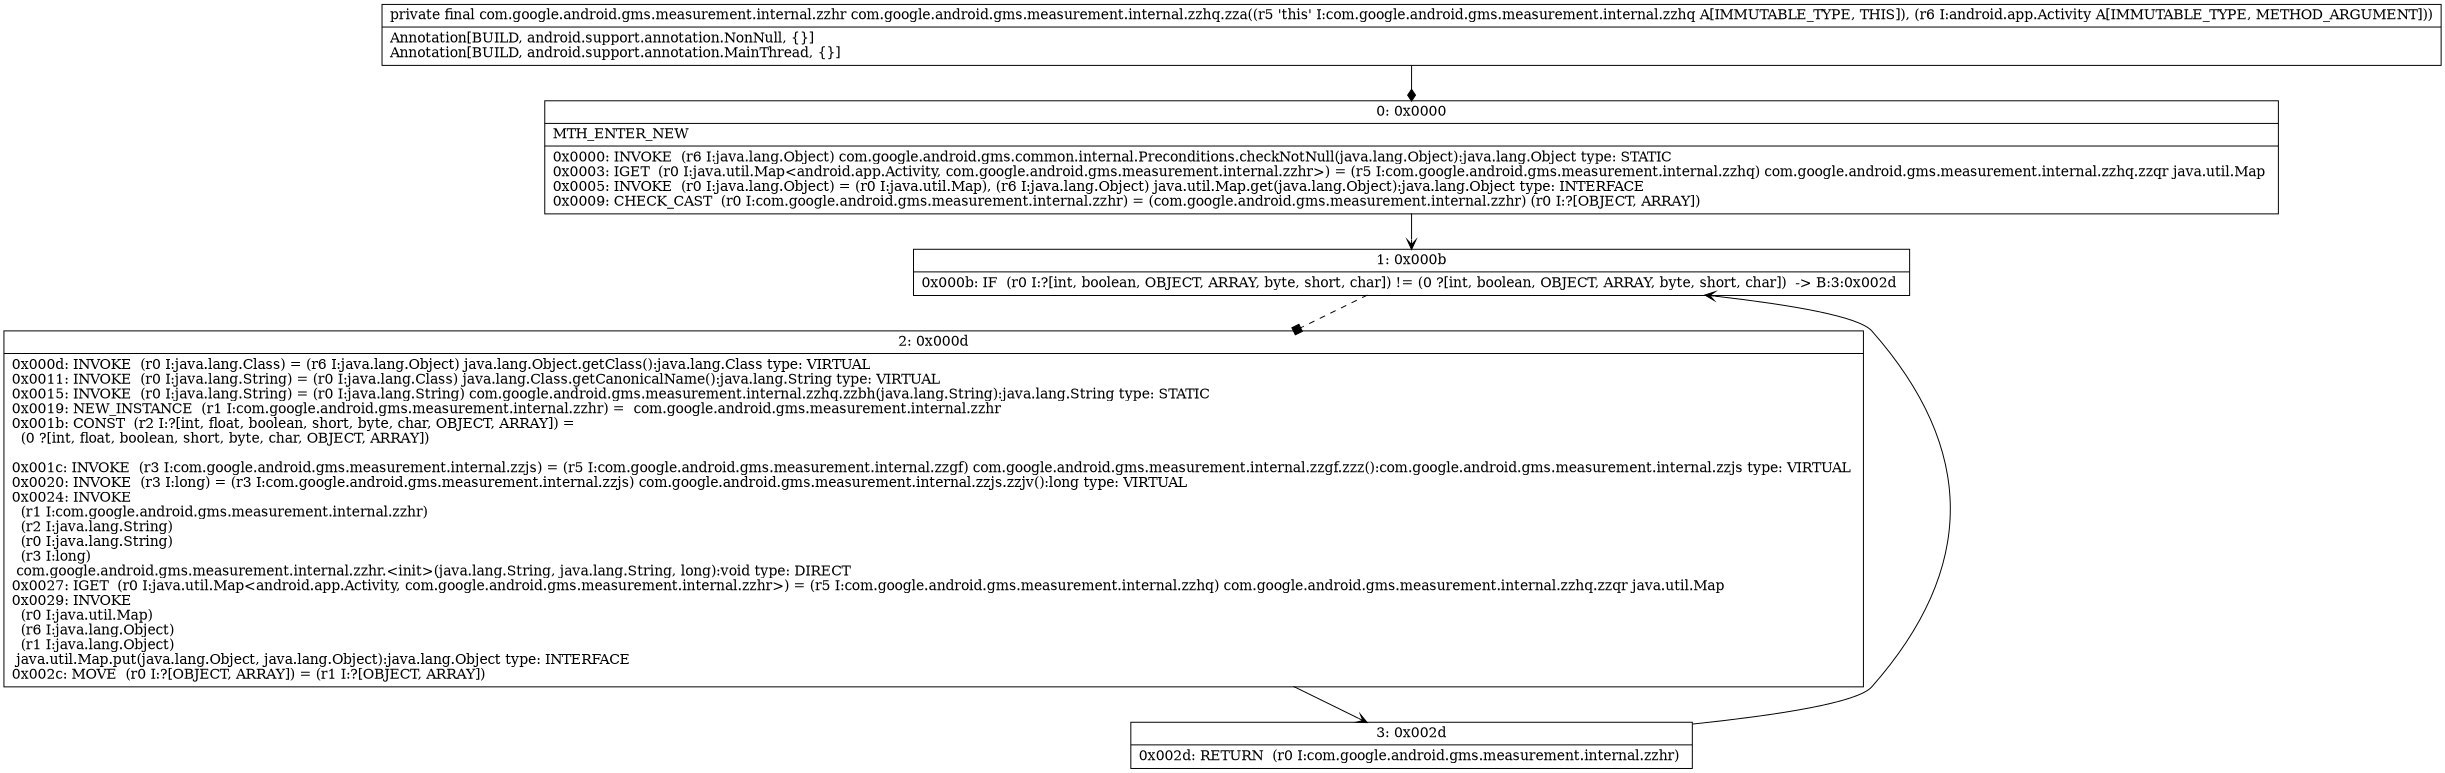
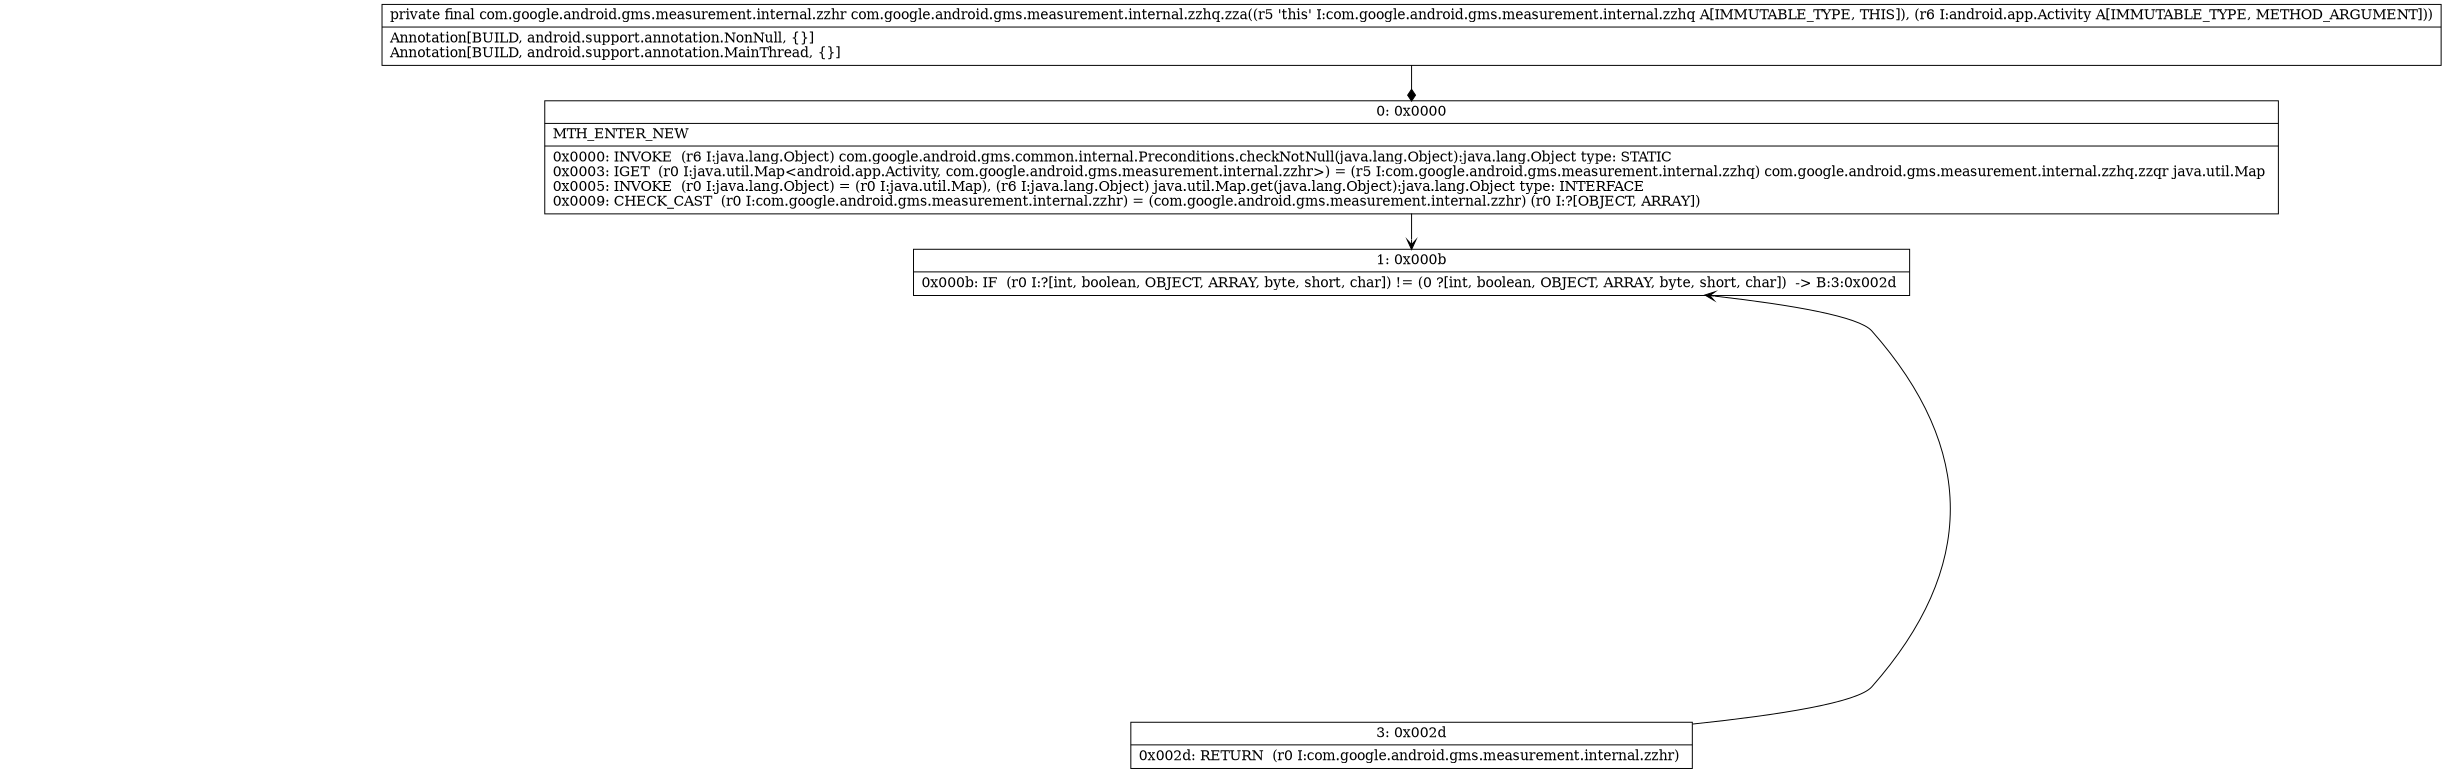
(934, 509) -> none
